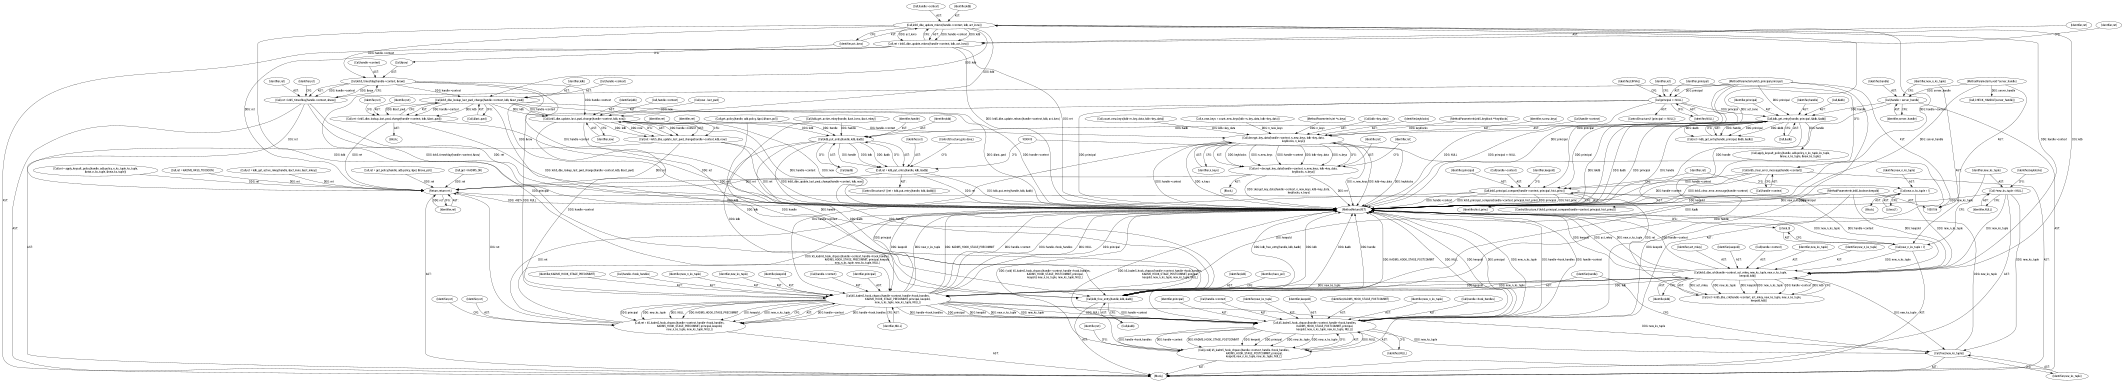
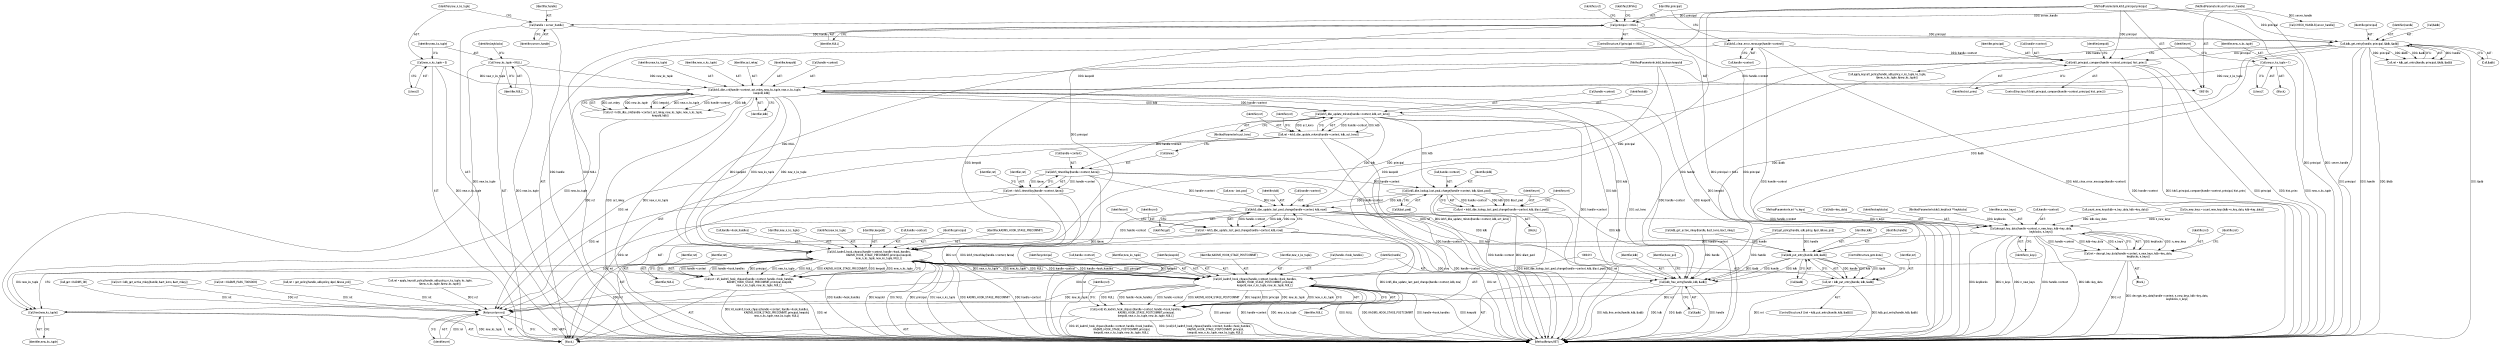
(851, 44) -> (1233, 135)
(606, 139) -> (1162, 230)
(1015, 155) -> (1738, 269)
(1623, 217) -> (1013, 341)
